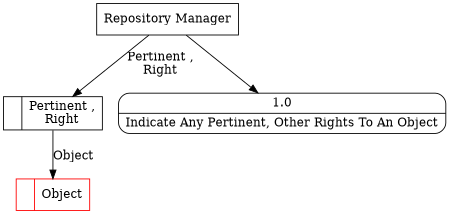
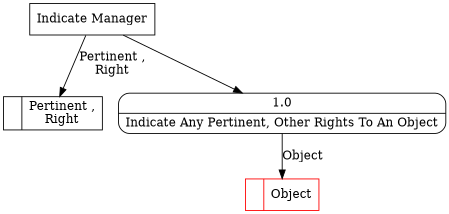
(168, 19) -> (92, 19)
(53, 150) -> (282, 152)
